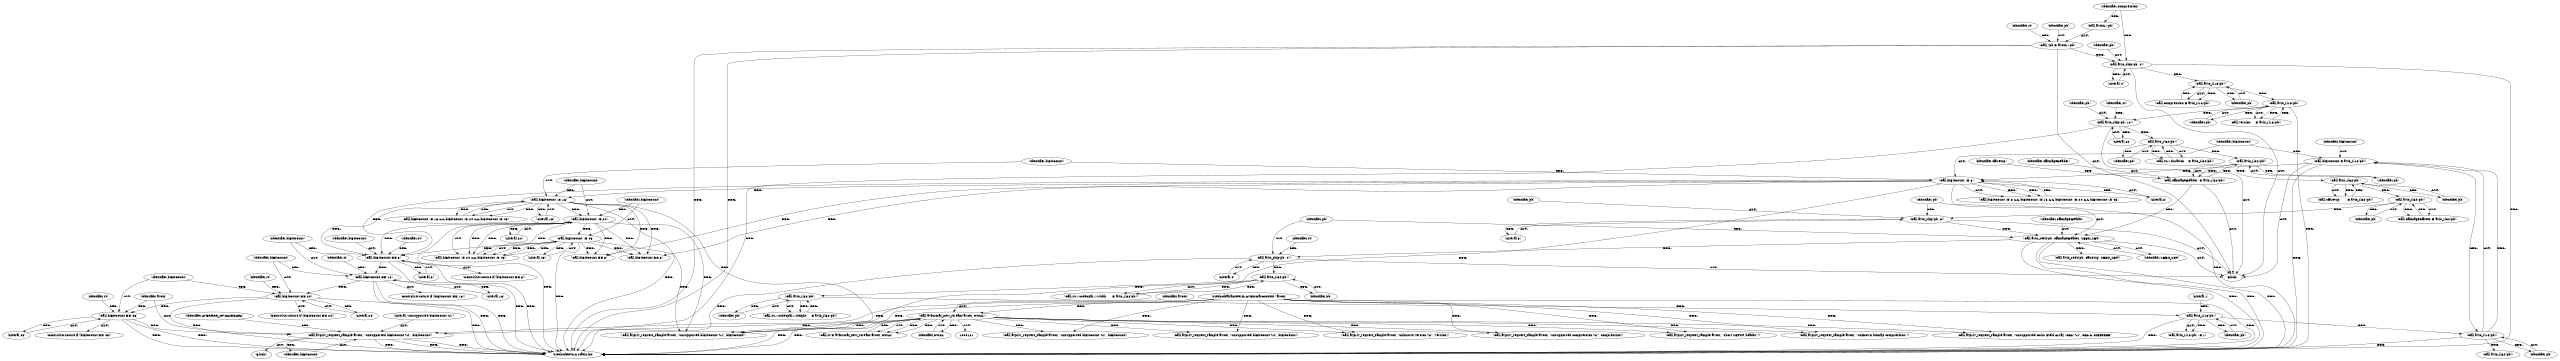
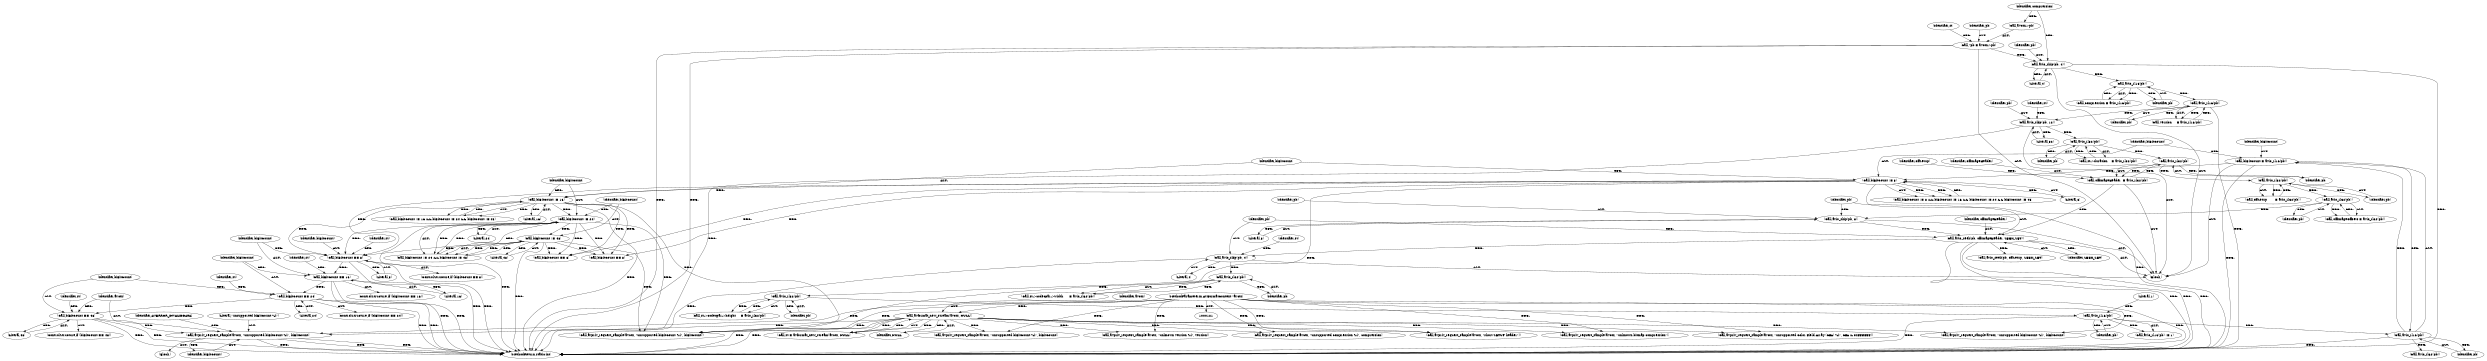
(2140, 248) -> (2072, 248)
(962, 324) -> (1206, 305)
